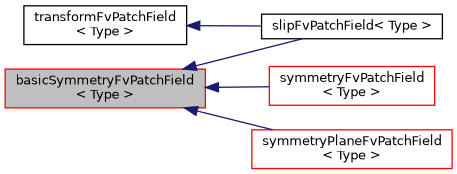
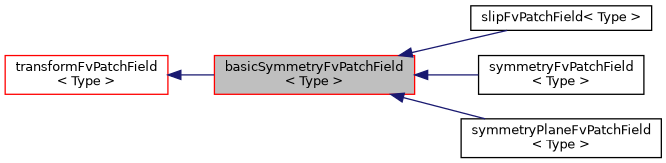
(105, 25) -> (87, 75)
(231, 26) -> (198, 75)
(352, 86) -> (561, 75)
(352, 149) -> (561, 138)
